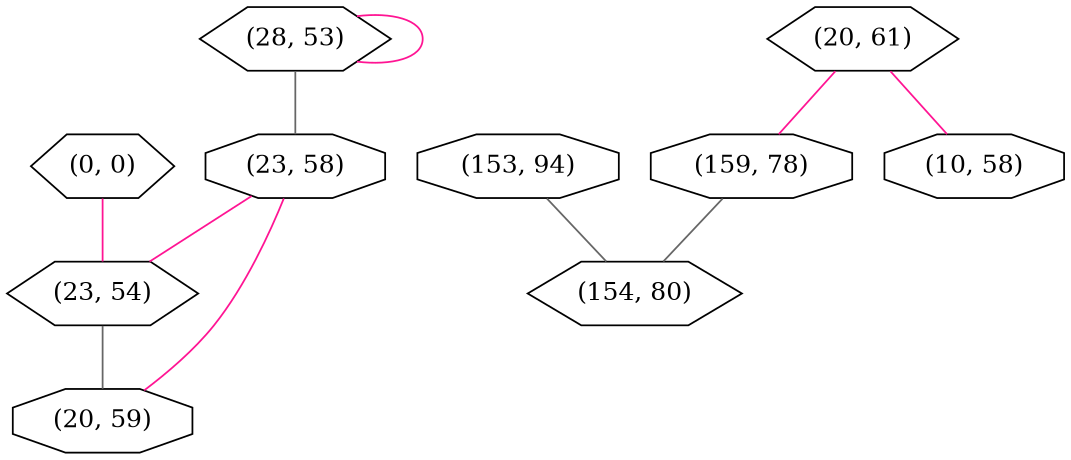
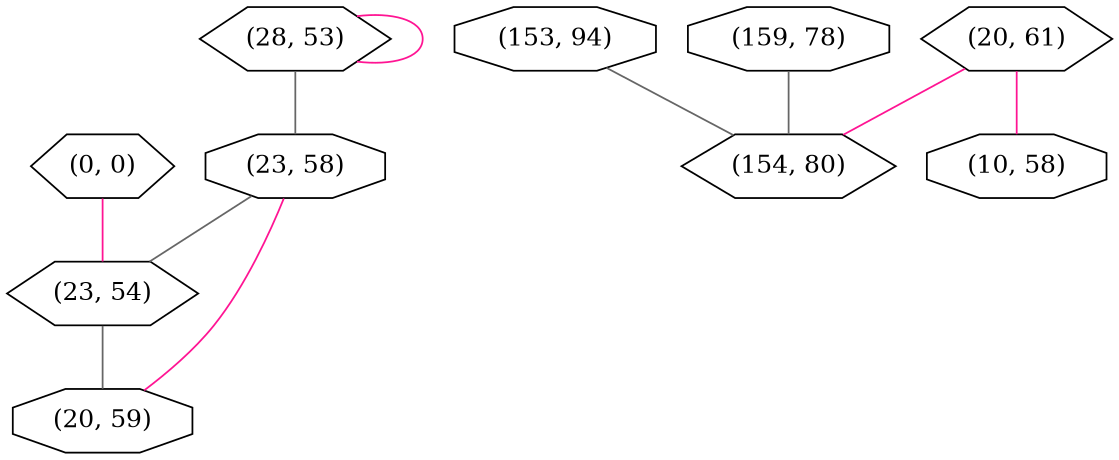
(807, 103) -> (904, 102)
(201, 229) -> (201, 229)
